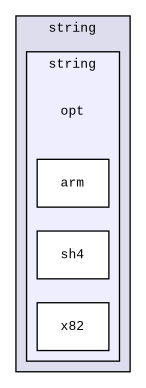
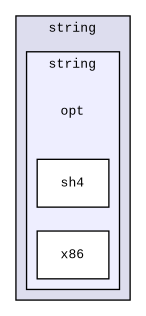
(73, 183) -> none
(73, 327) -> (73, 255)
